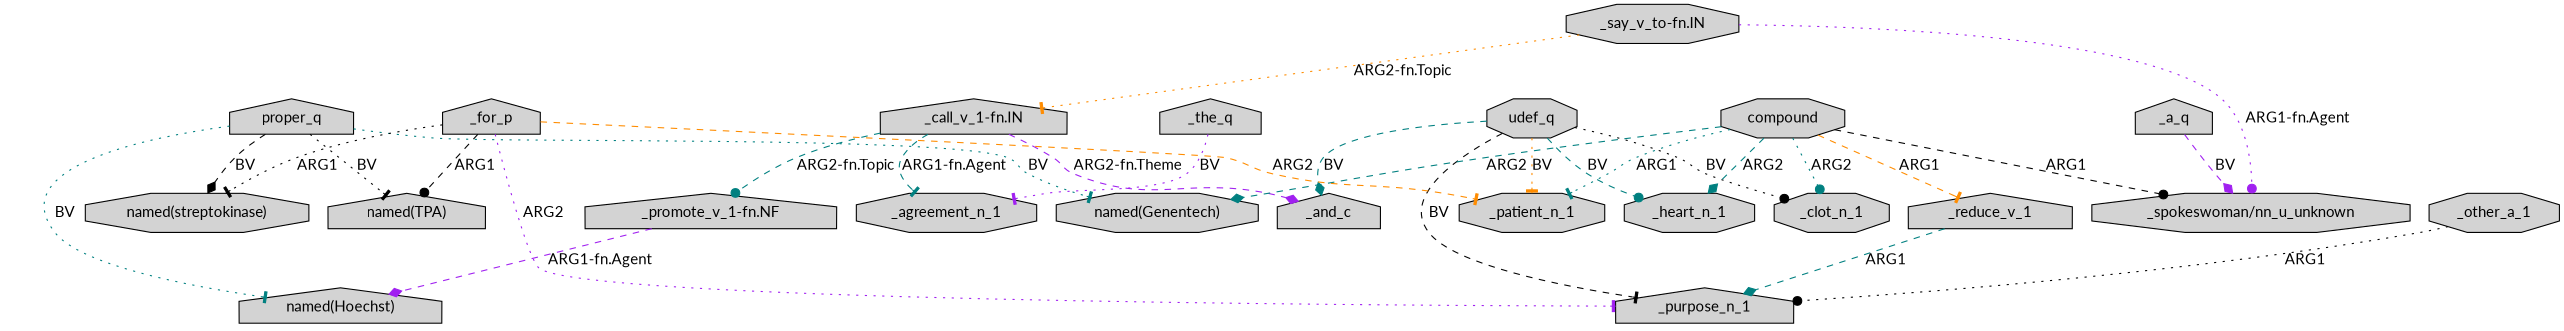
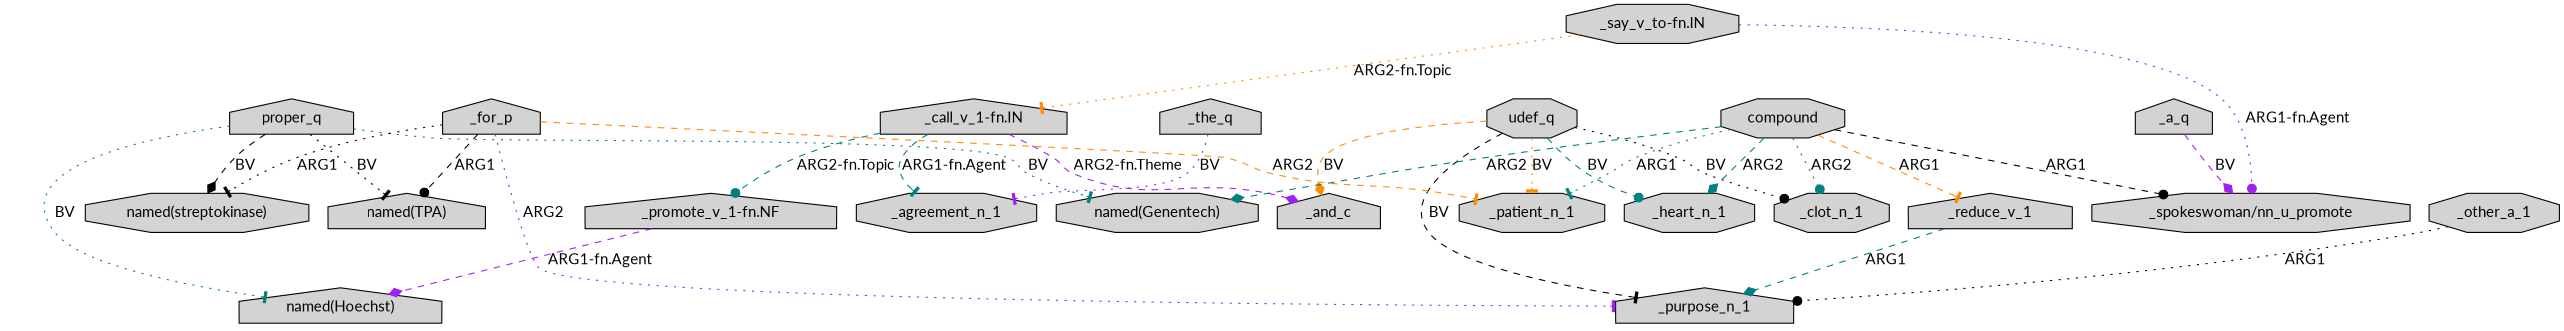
(1389, 132) -> (1389, 132)
(2251, 213) -> (2251, 213)
